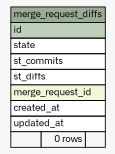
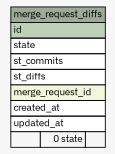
(68, 139) -> (68, 139)
